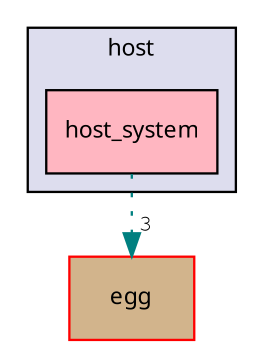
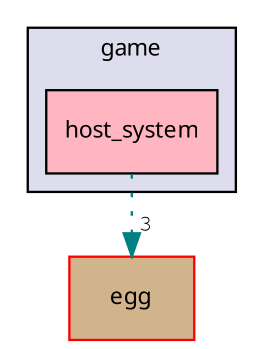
(132, 50) -> (132, 50)
